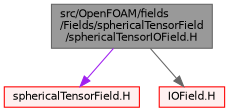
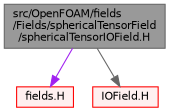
(72, 97) -> (45, 97)
